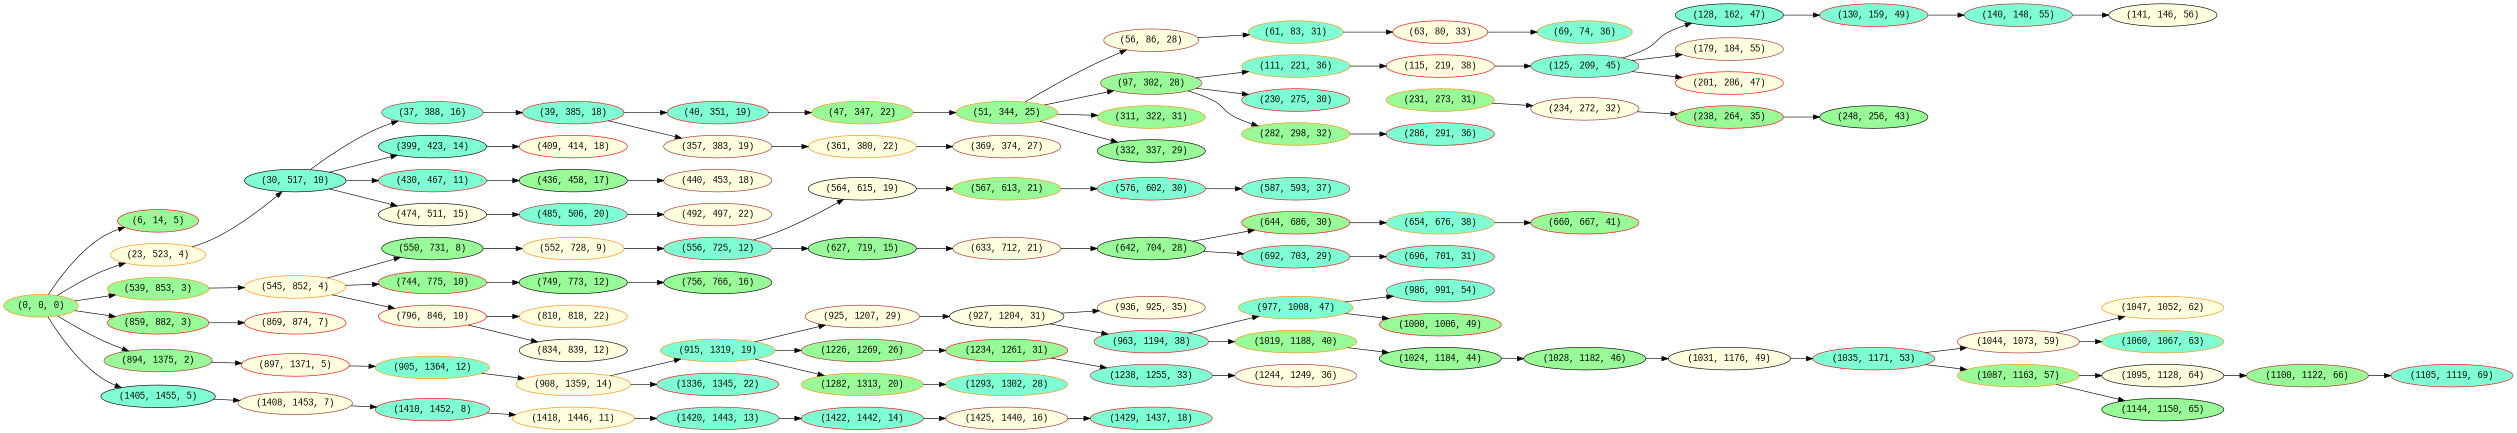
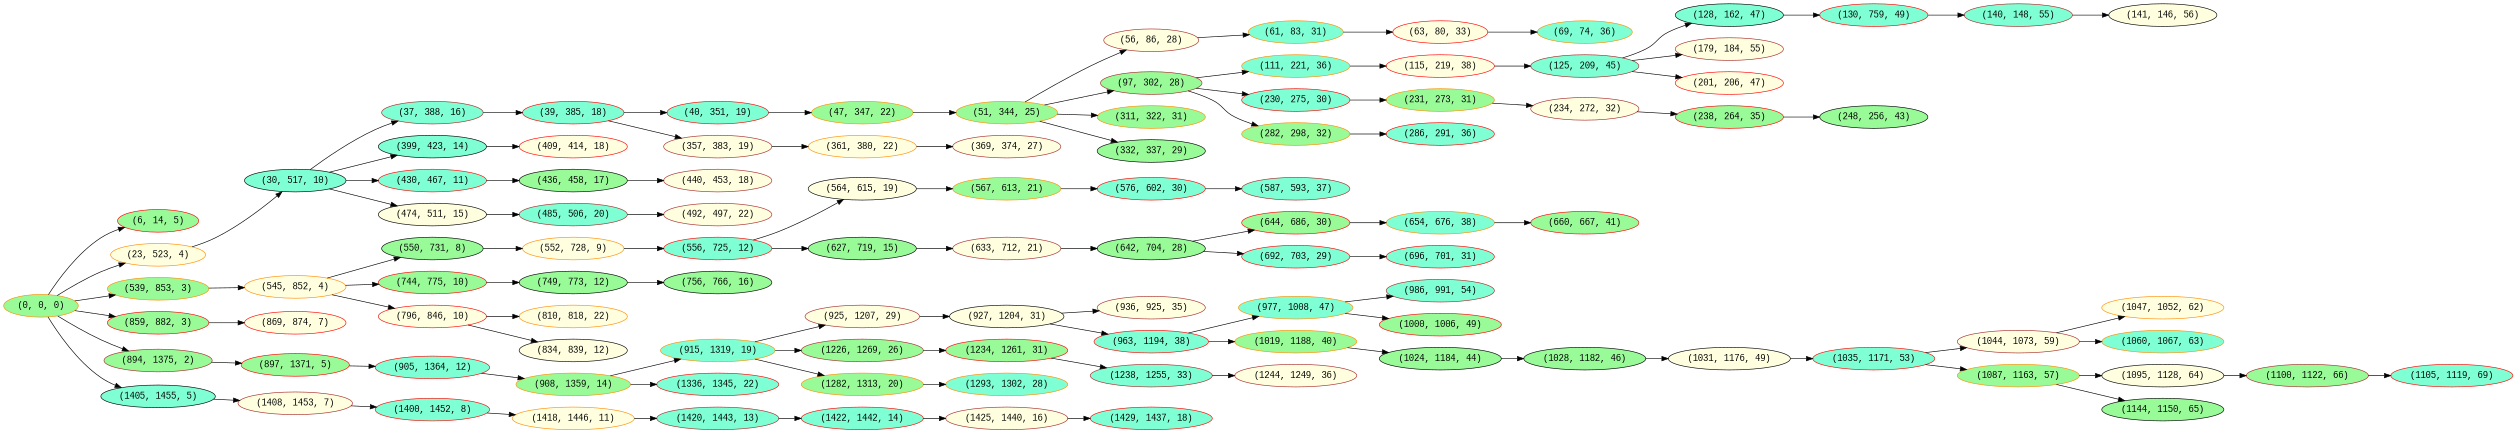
(1874, 15) -> (1874, 15)
none -> (1365, 100)
(295, 365) -> (295, 365)
(432, 367) -> (432, 367)
(573, 384) -> (573, 384)
(432, 410) -> (432, 410)
